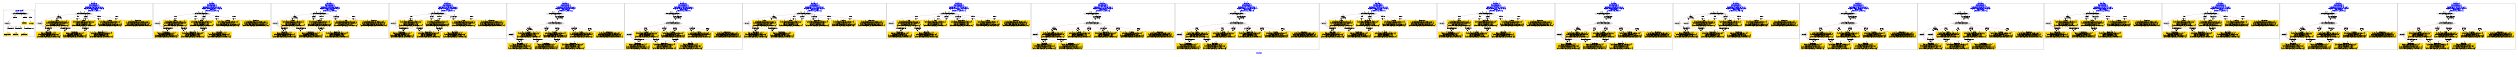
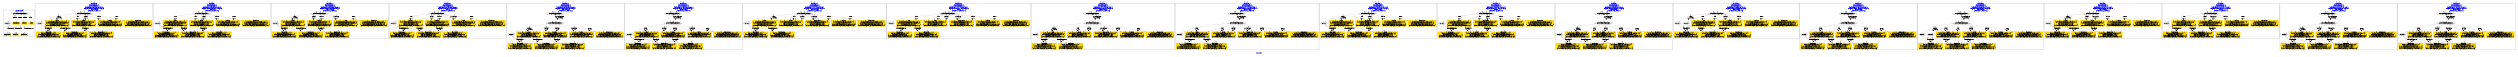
none -> (16, 23)
(31, 23) -> (31, 23)
